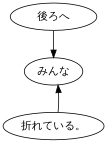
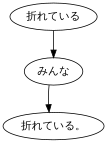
(54, 17) -> (54, 17)
(59, 102) -> (48, 95)
